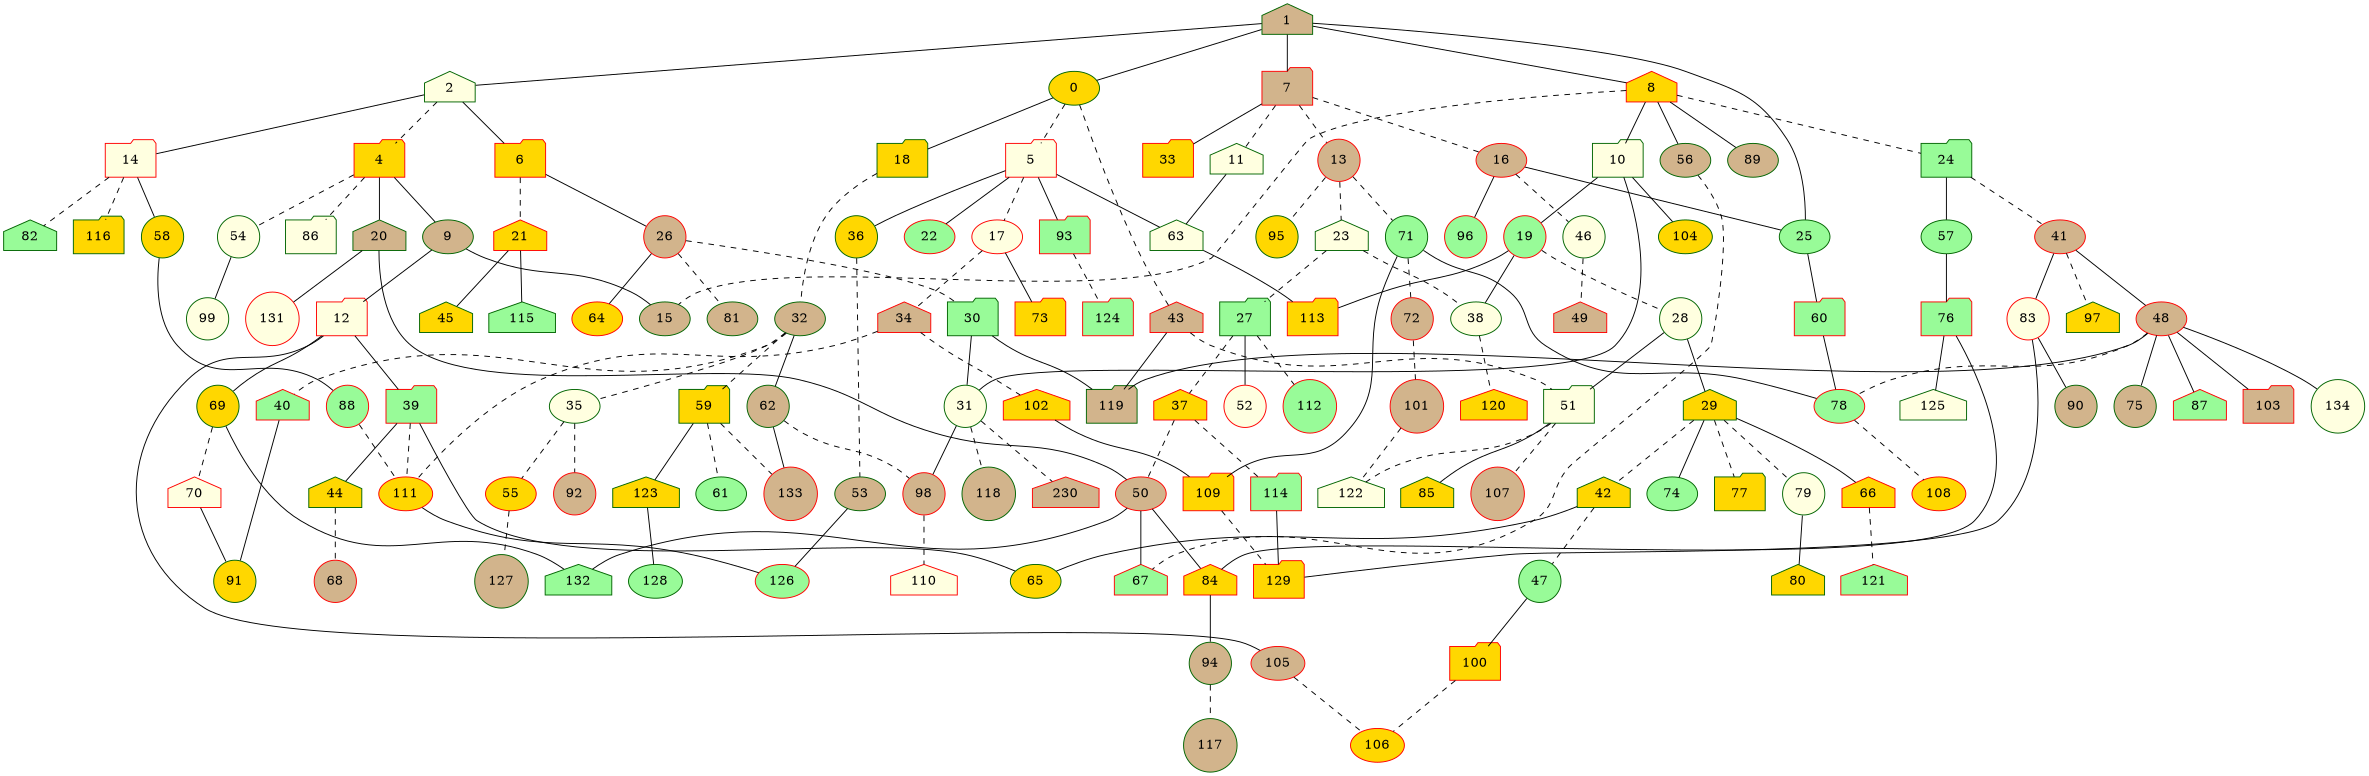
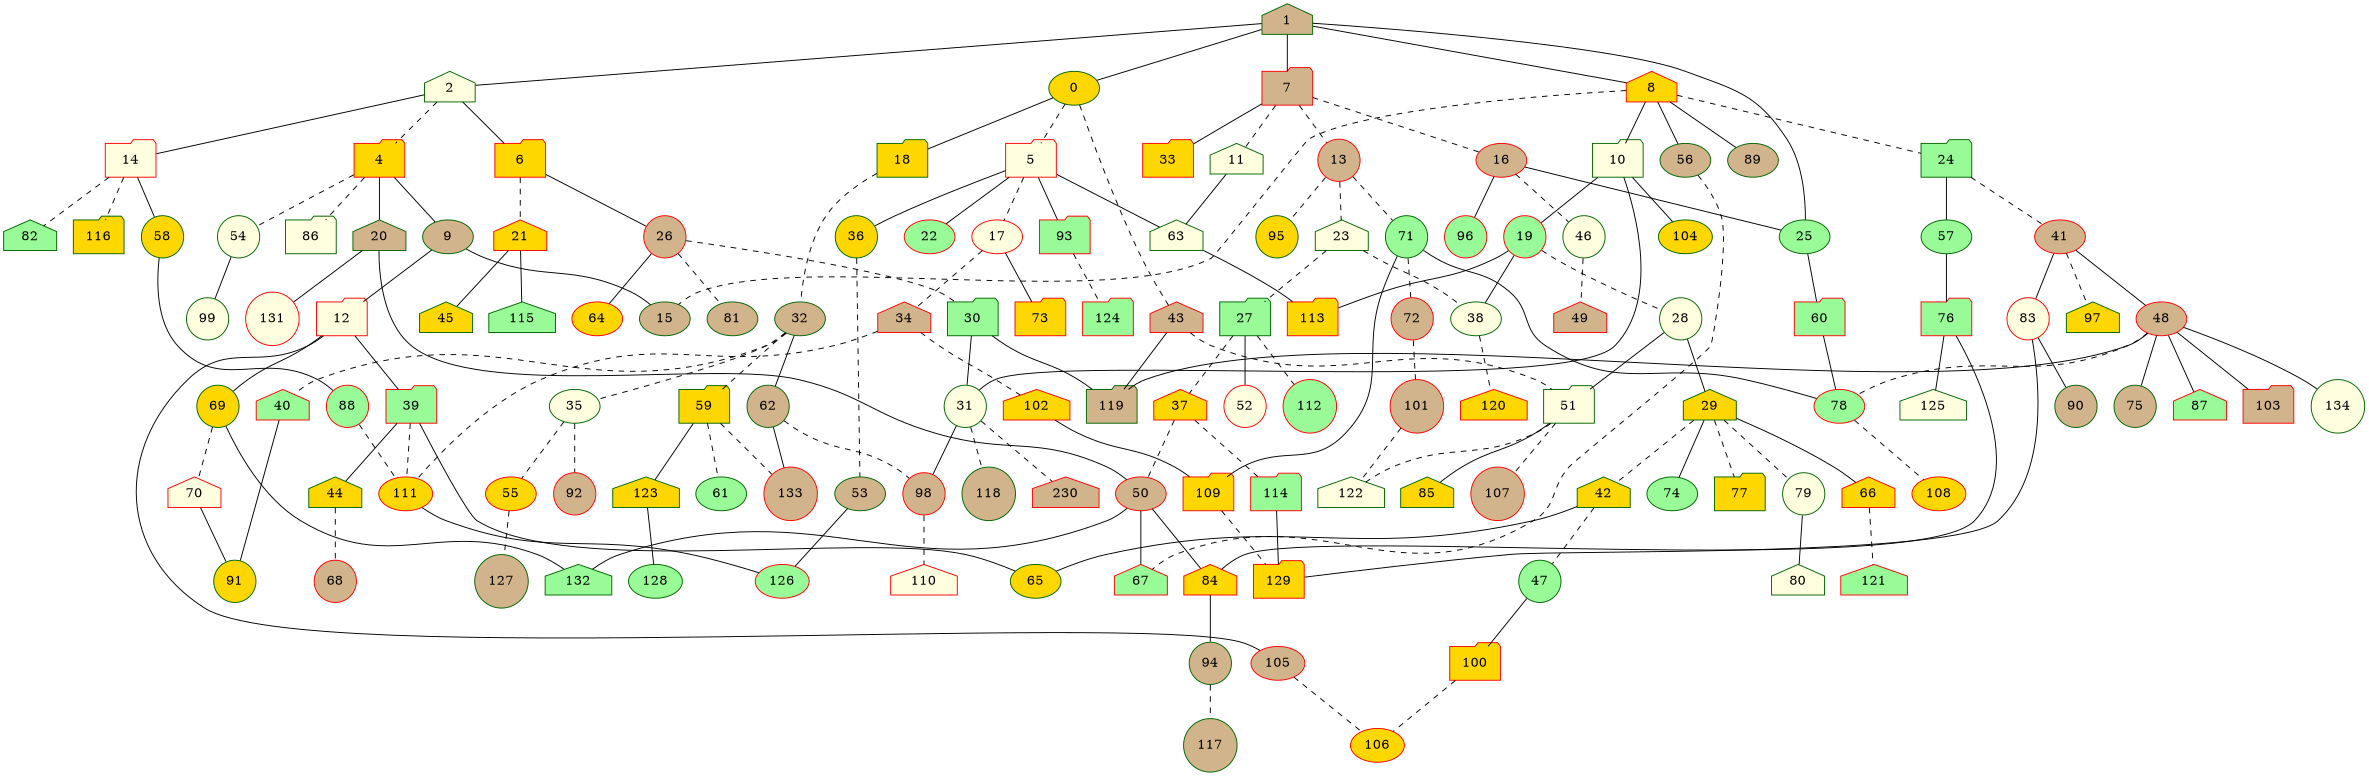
(1798, 581) -> (1798, 581)
